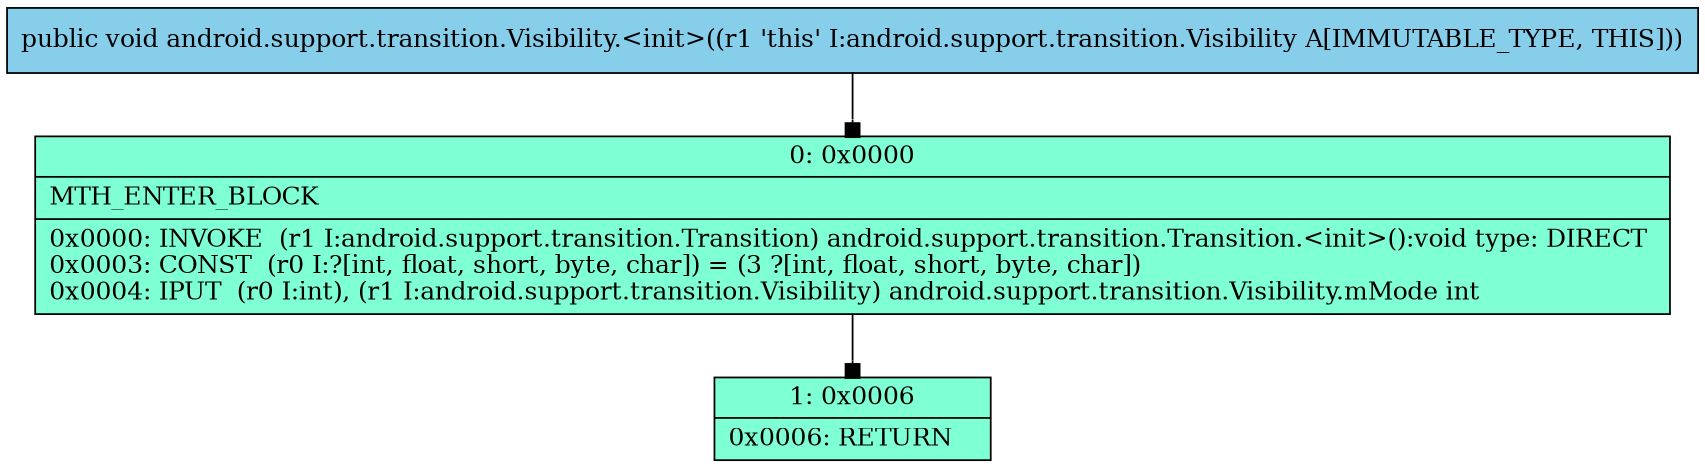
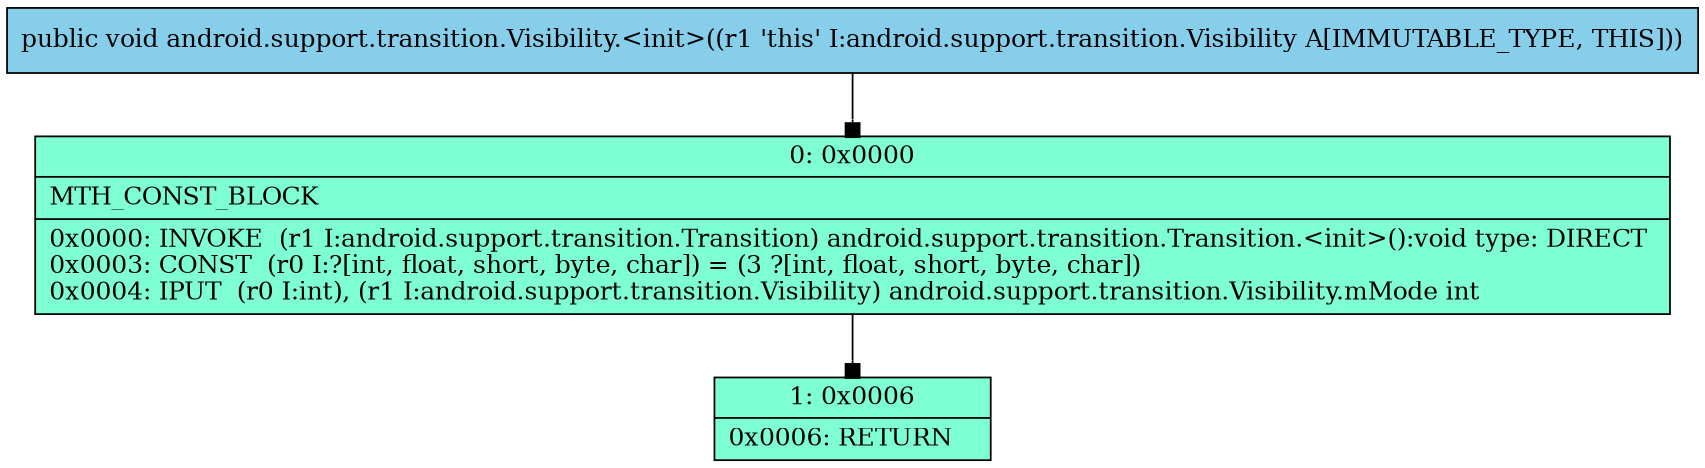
(185, 197) -> (185, 197)
